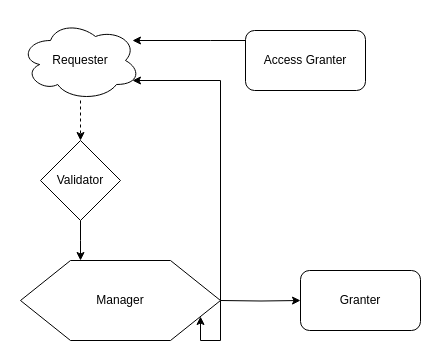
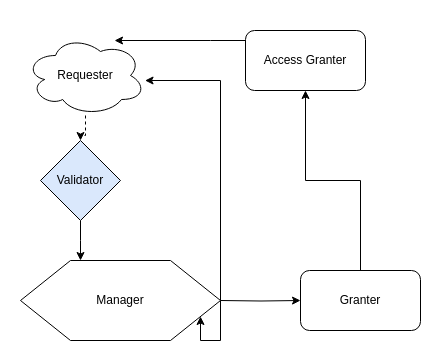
(81, 61) -> (86, 76)
(81, 181) -> (81, 181)
none -> (337, 181)
